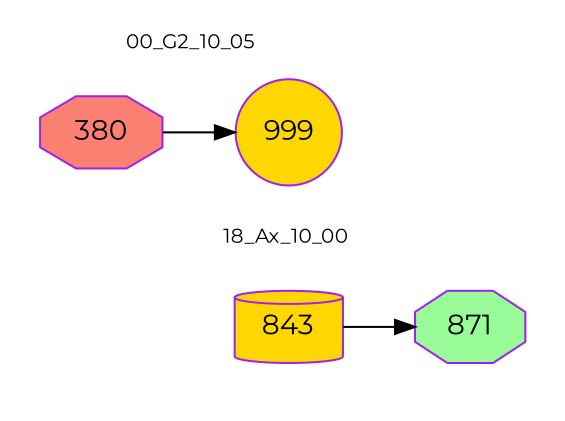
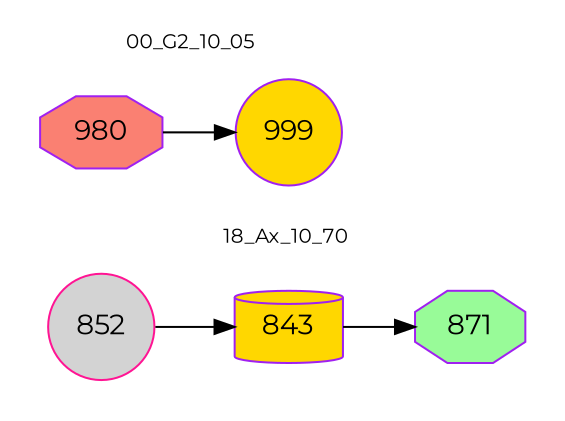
(101, 132) -> (101, 132)
(287, 238) -> (287, 238)
none -> (101, 327)
